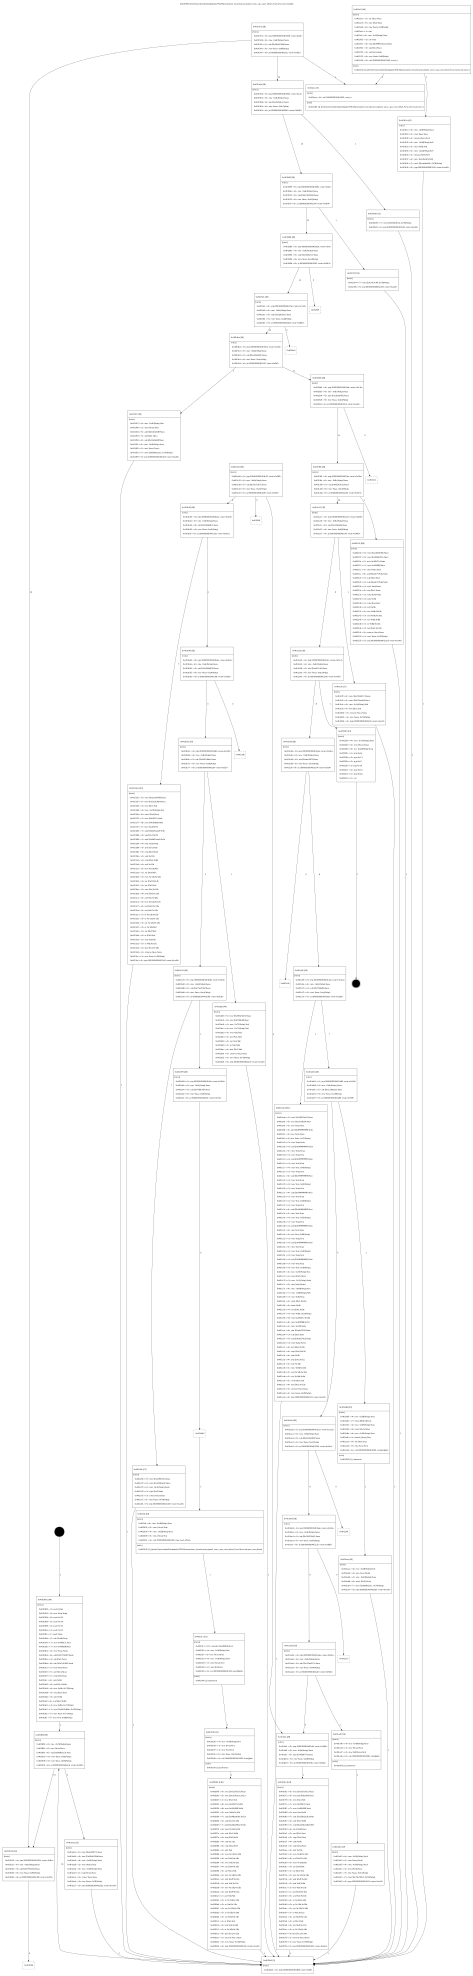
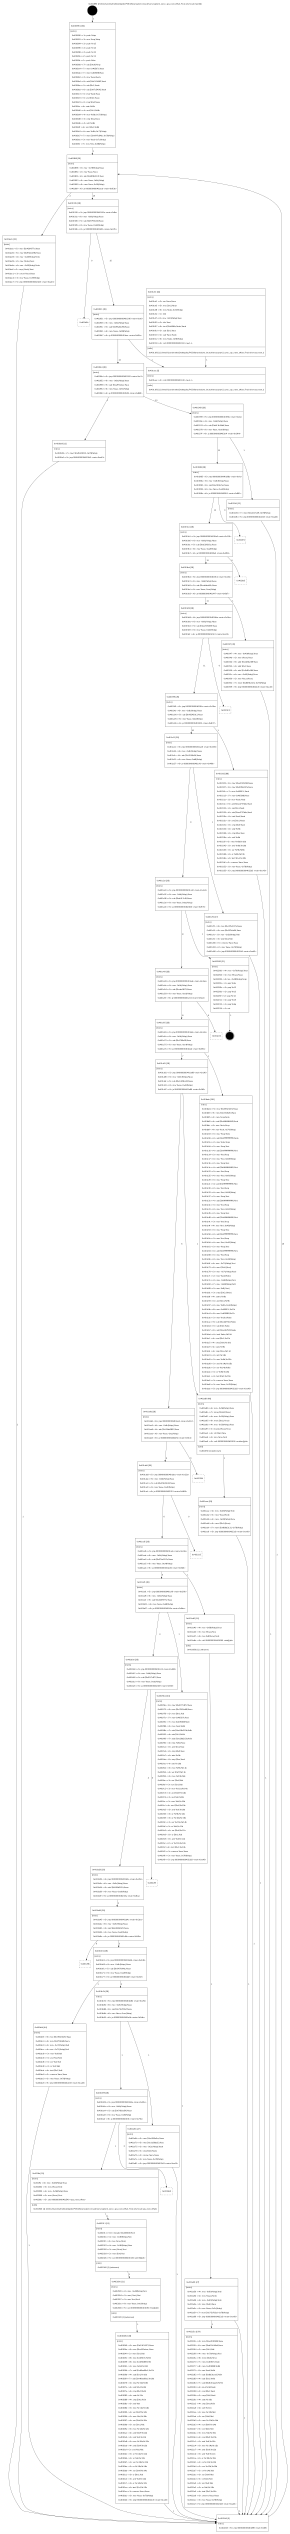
(424, 144) -> none
(176, 659) -> (211, 2324)
(29, 852) -> (105, 269)
(272, 1116) -> (156, 1633)
(200, 1473) -> (109, 2146)
